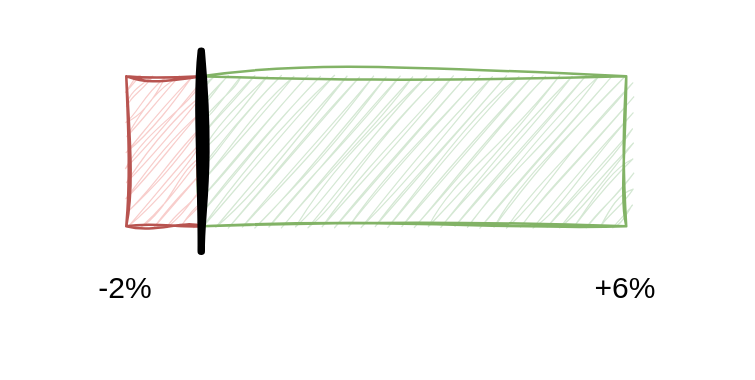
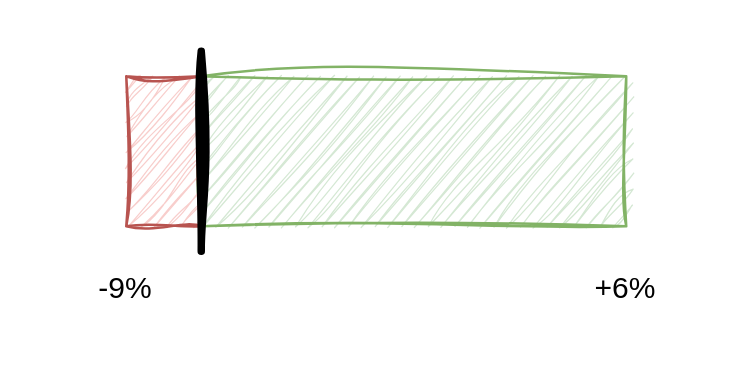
(126, 289) -> (126, 289)
